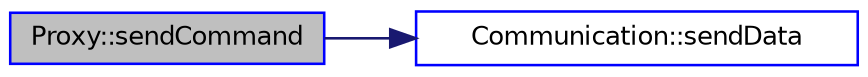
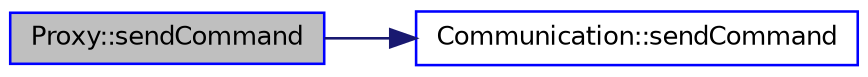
(637, 38) -> (637, 38)
